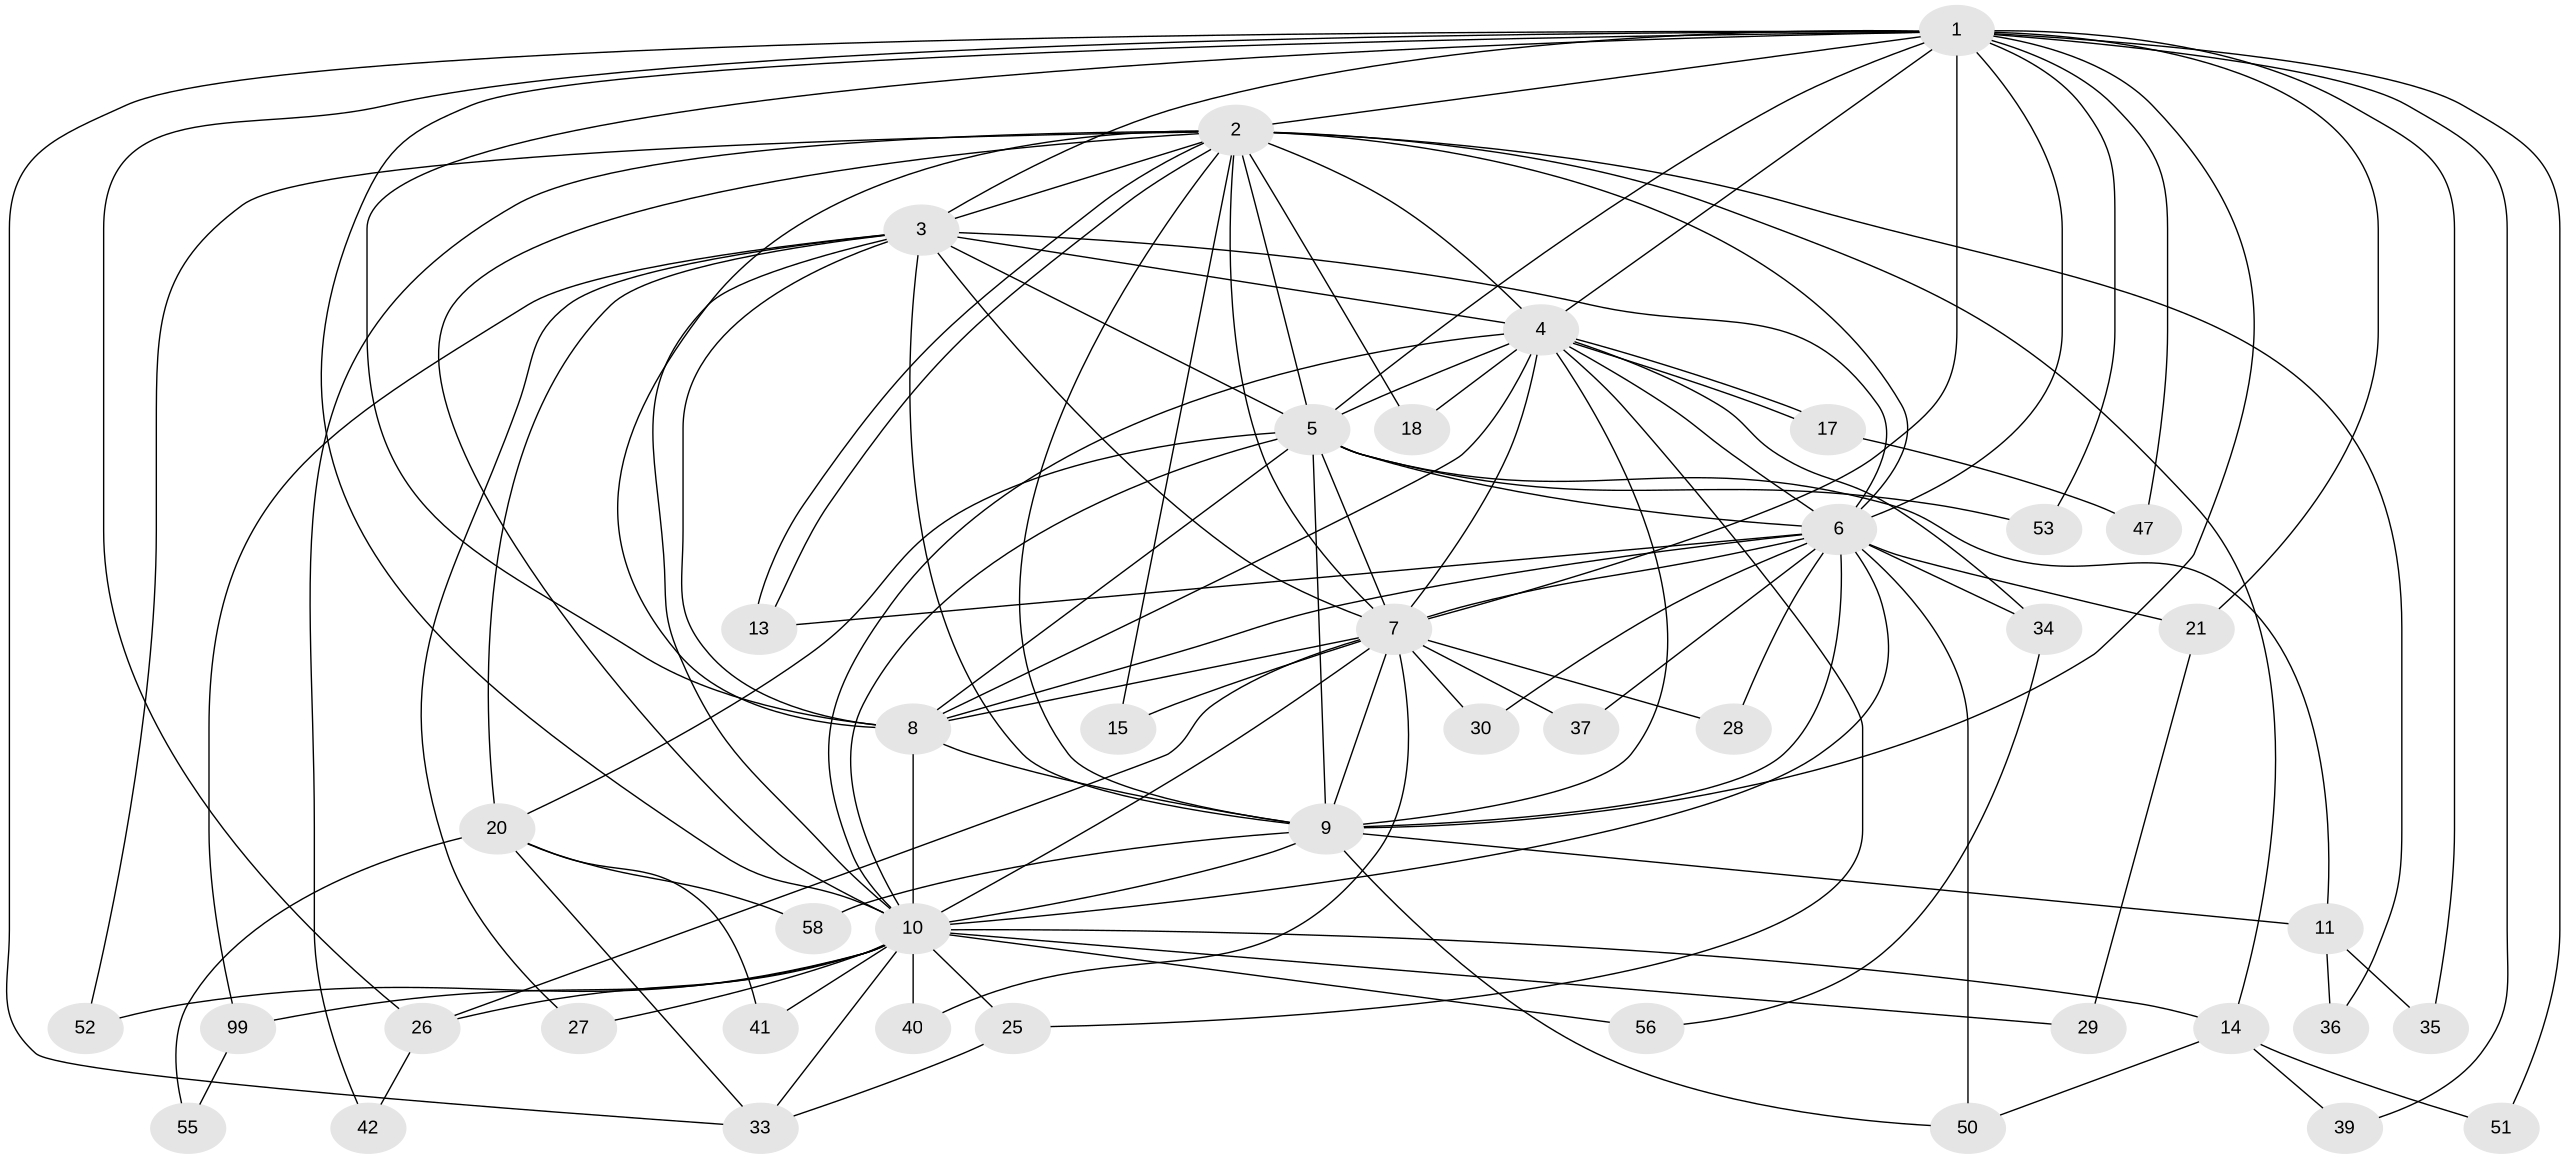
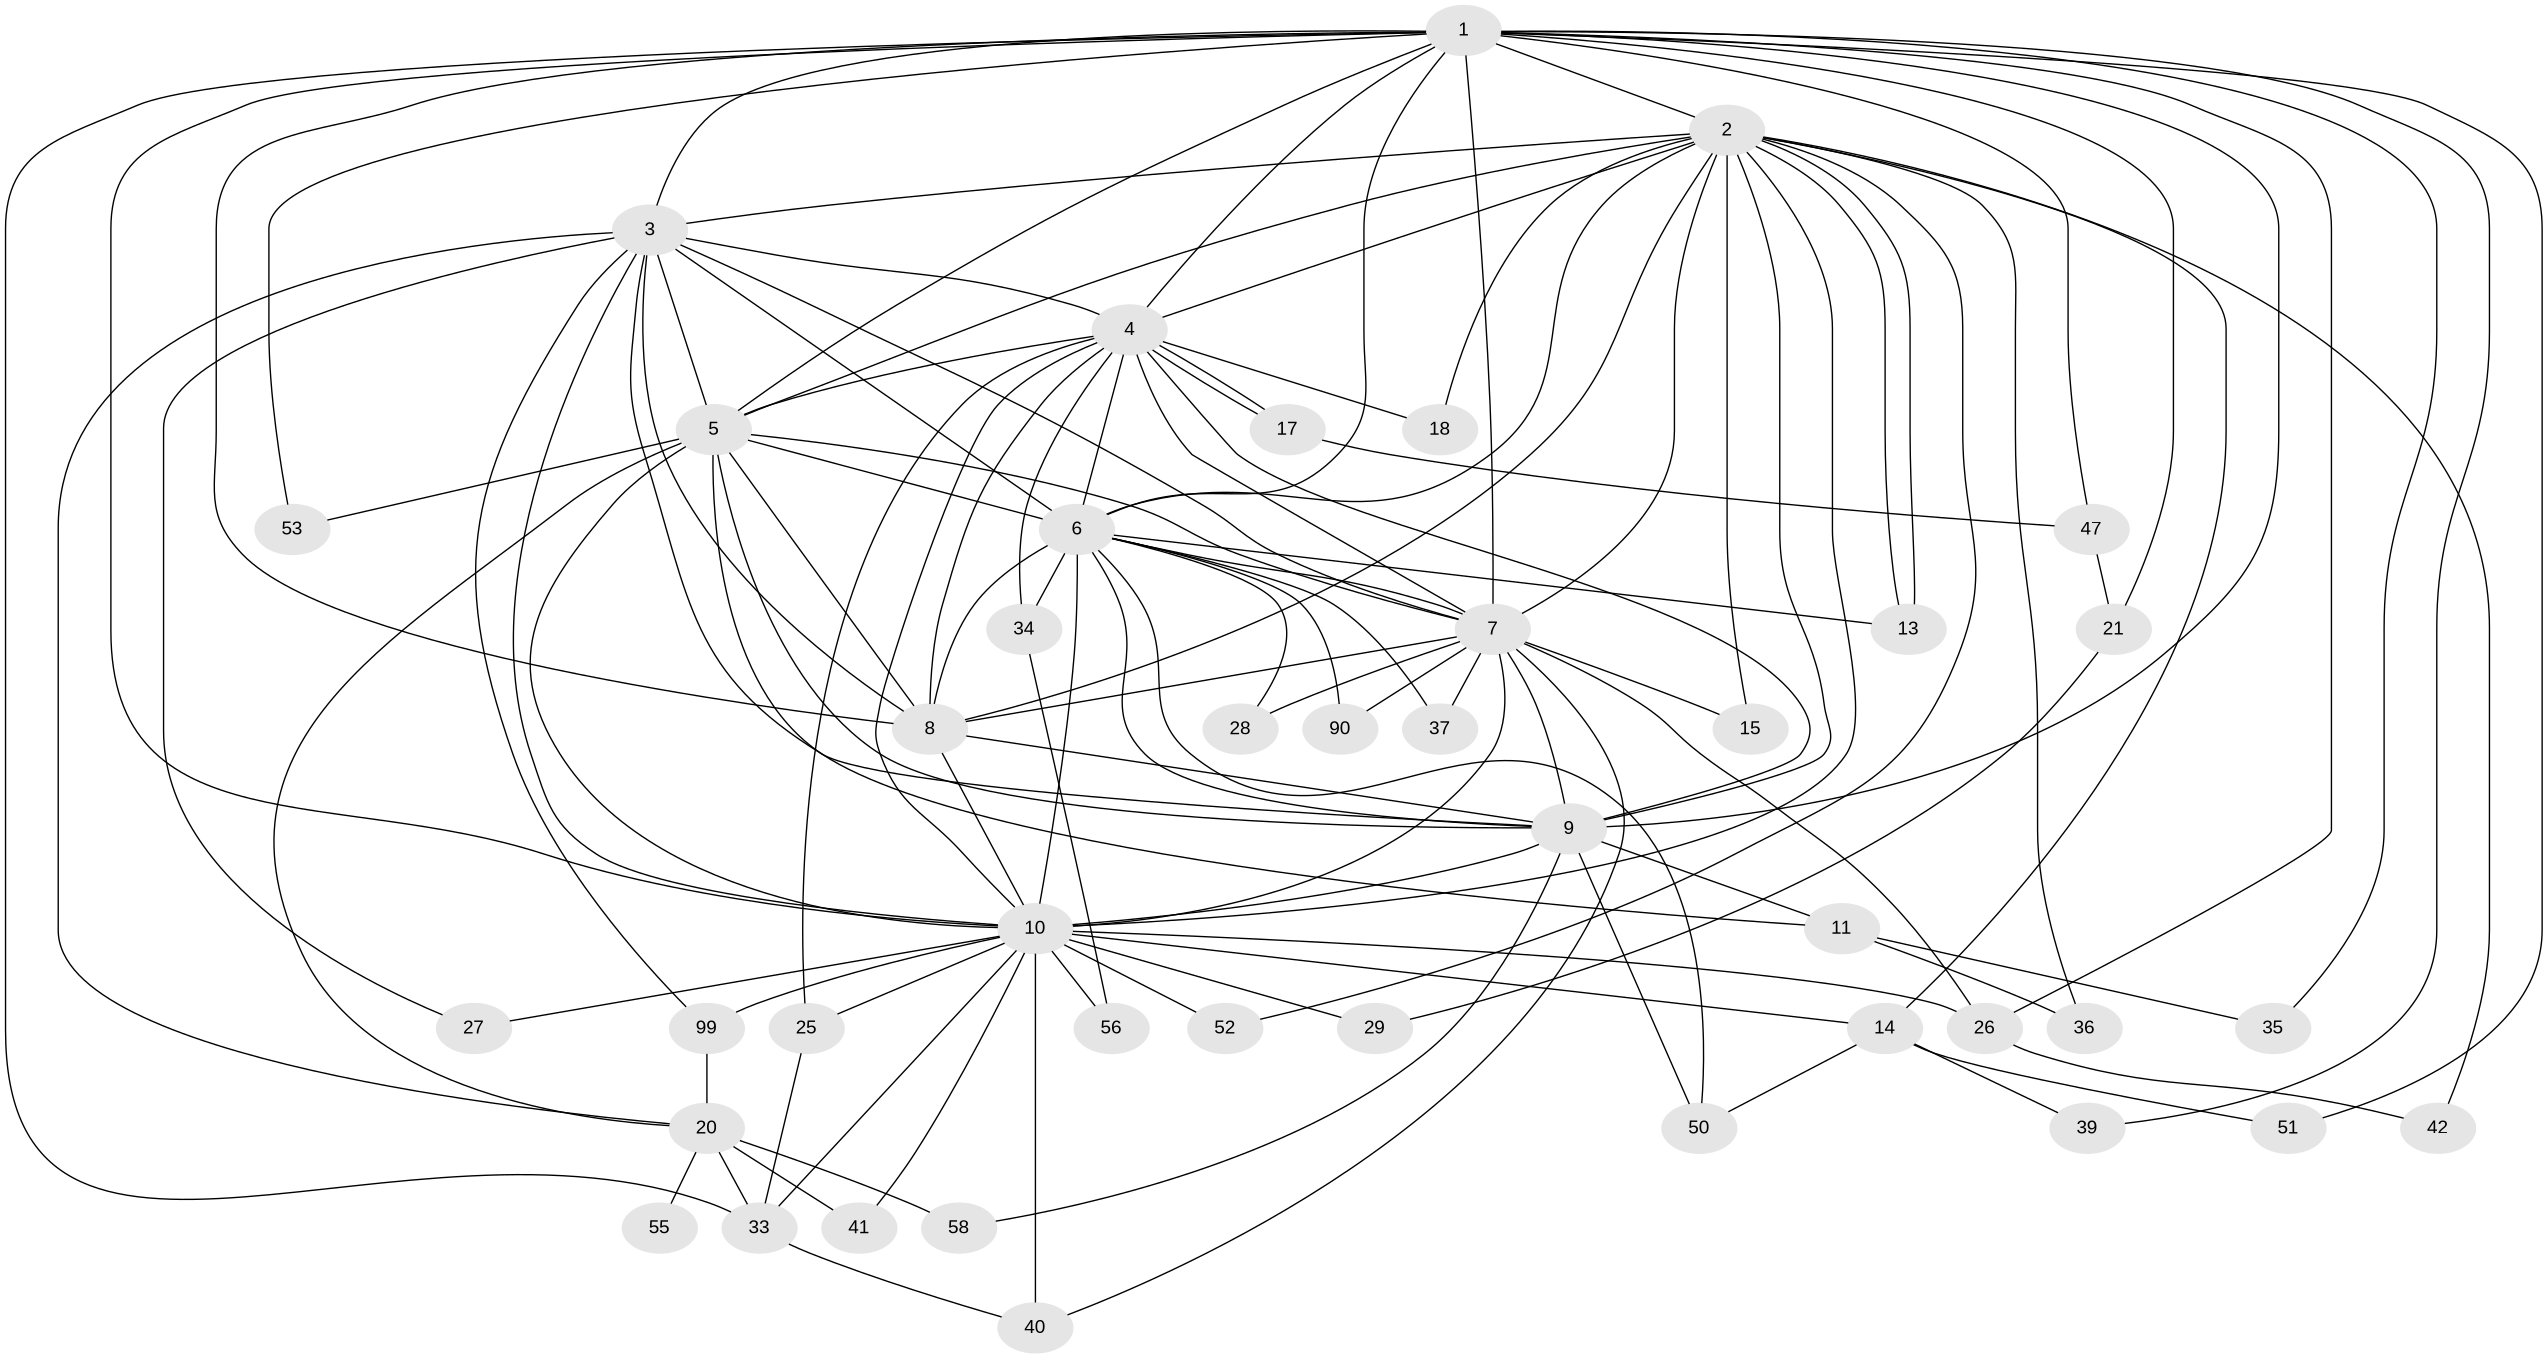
(2015, 585) -> (2103, 579)
(1481, 729) -> (1340, 729)
(216, 1073) -> (707, 1079)
none -> (894, 1284)
